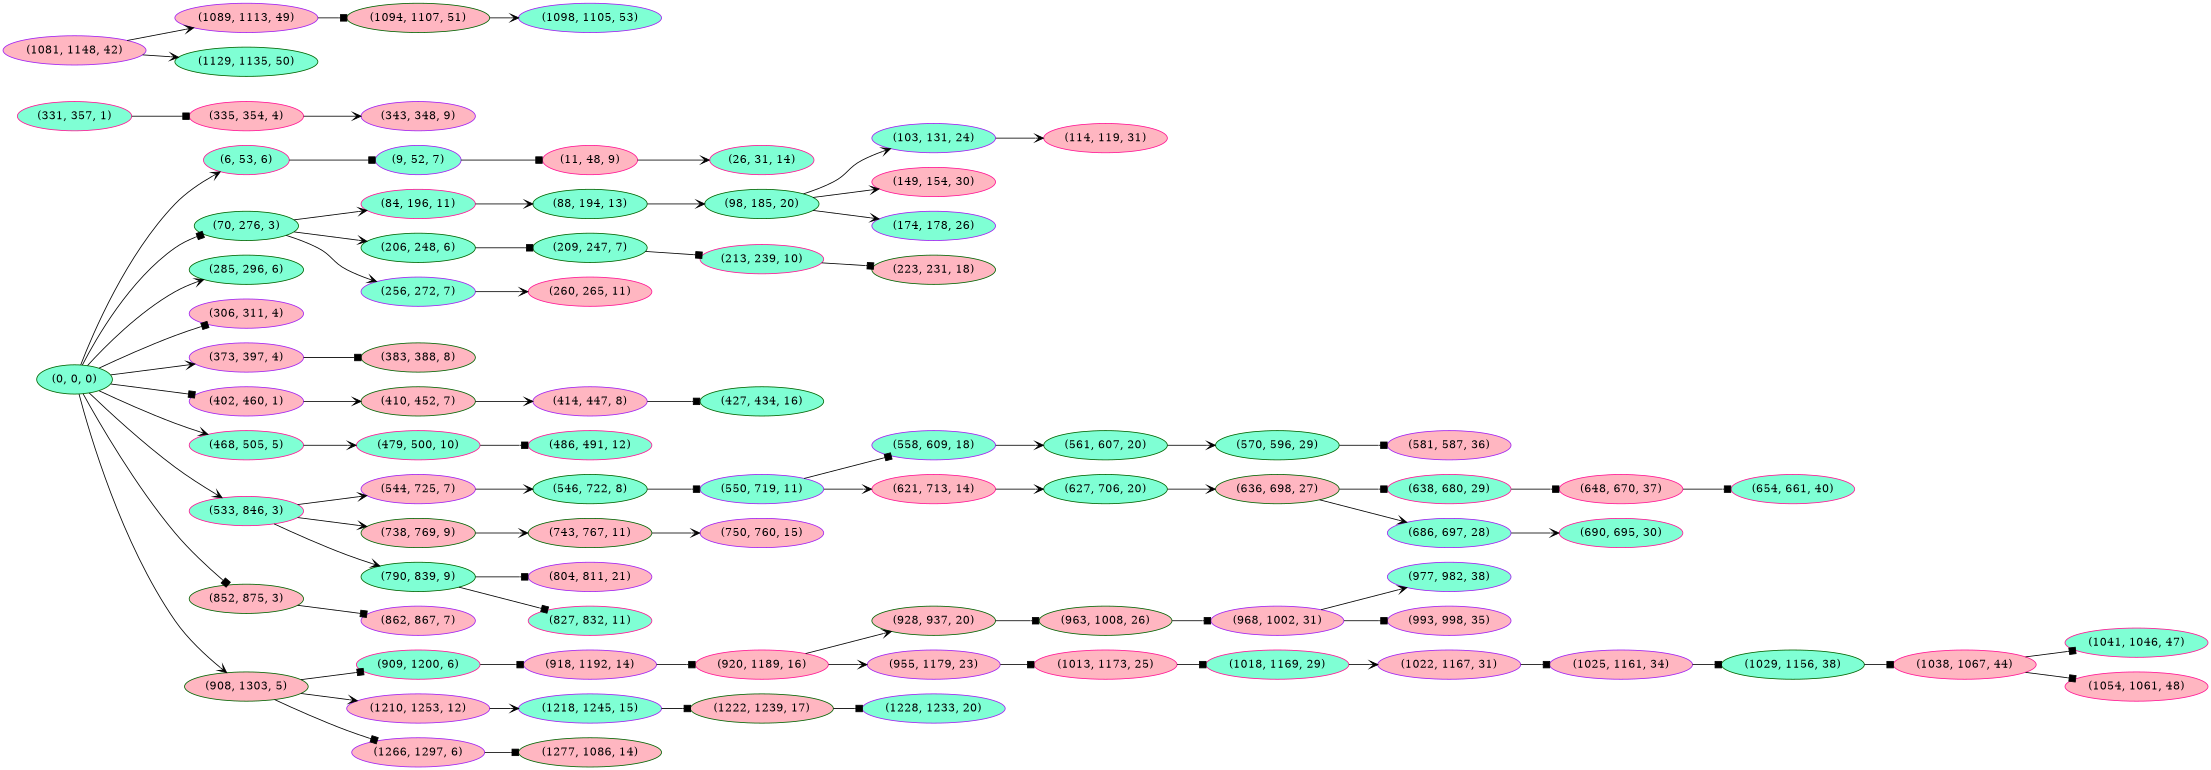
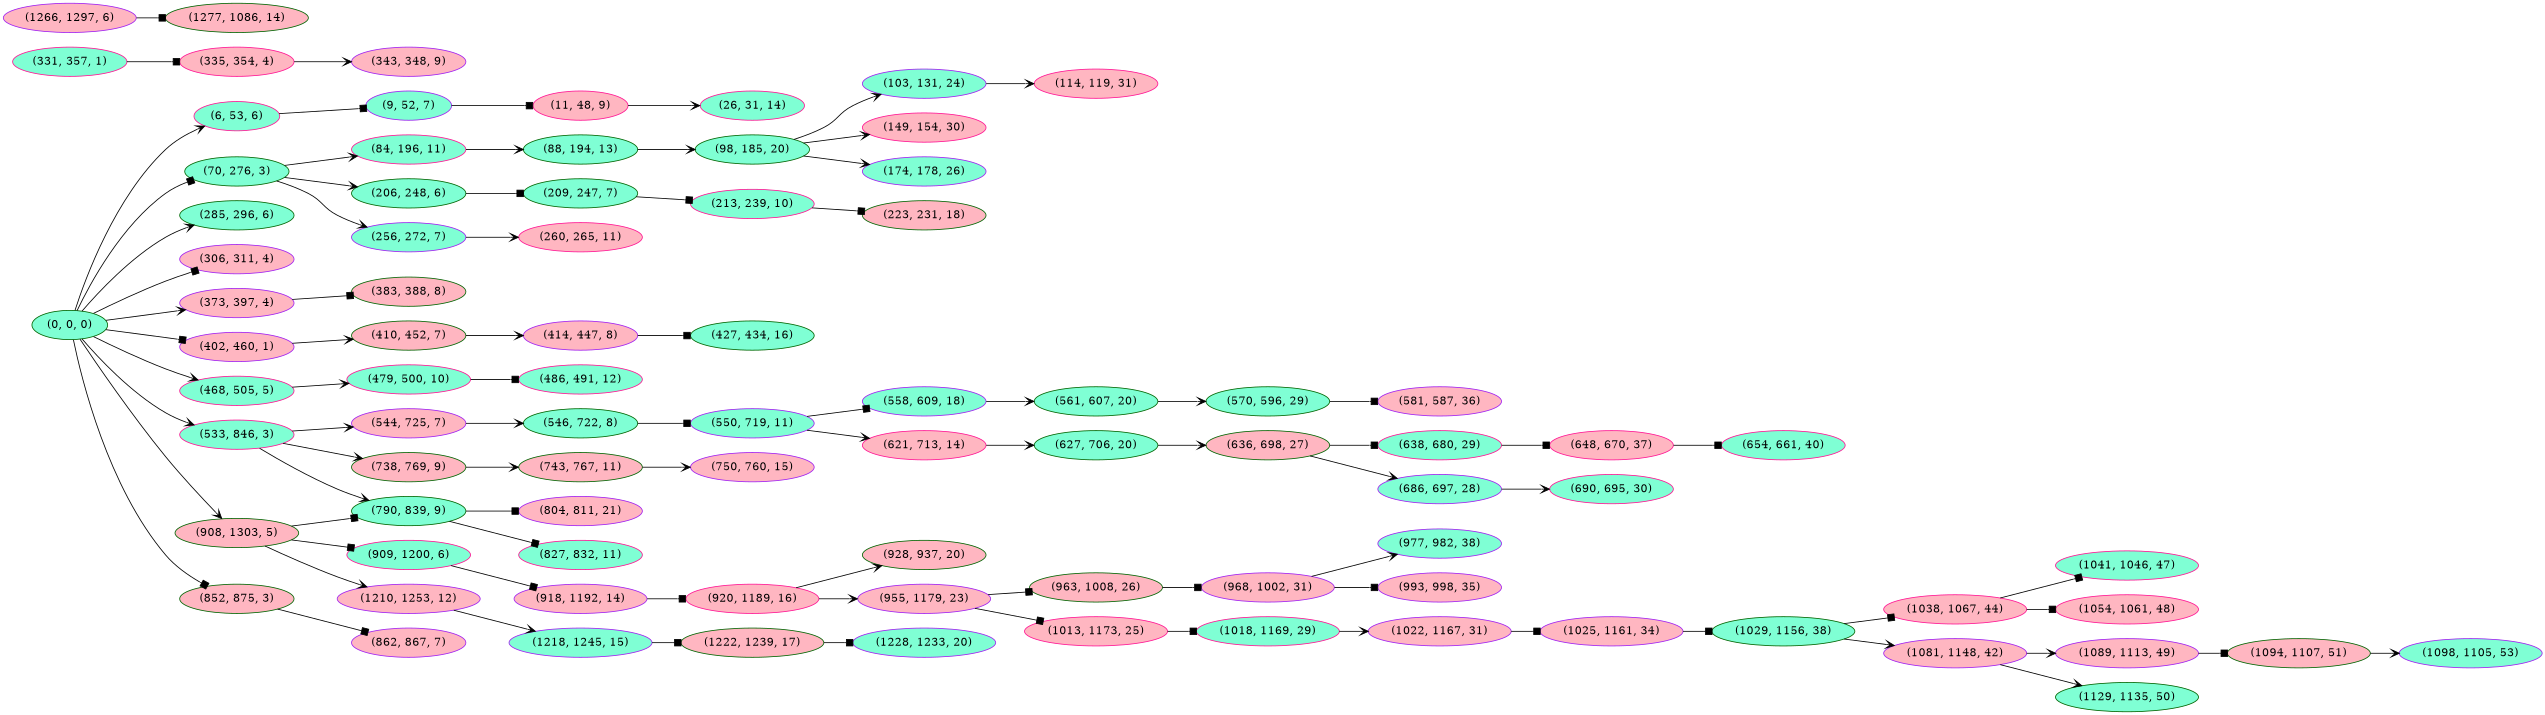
(1013, 621) -> (1006, 593)
none -> (1865, 642)
(321, 720) -> (320, 522)
